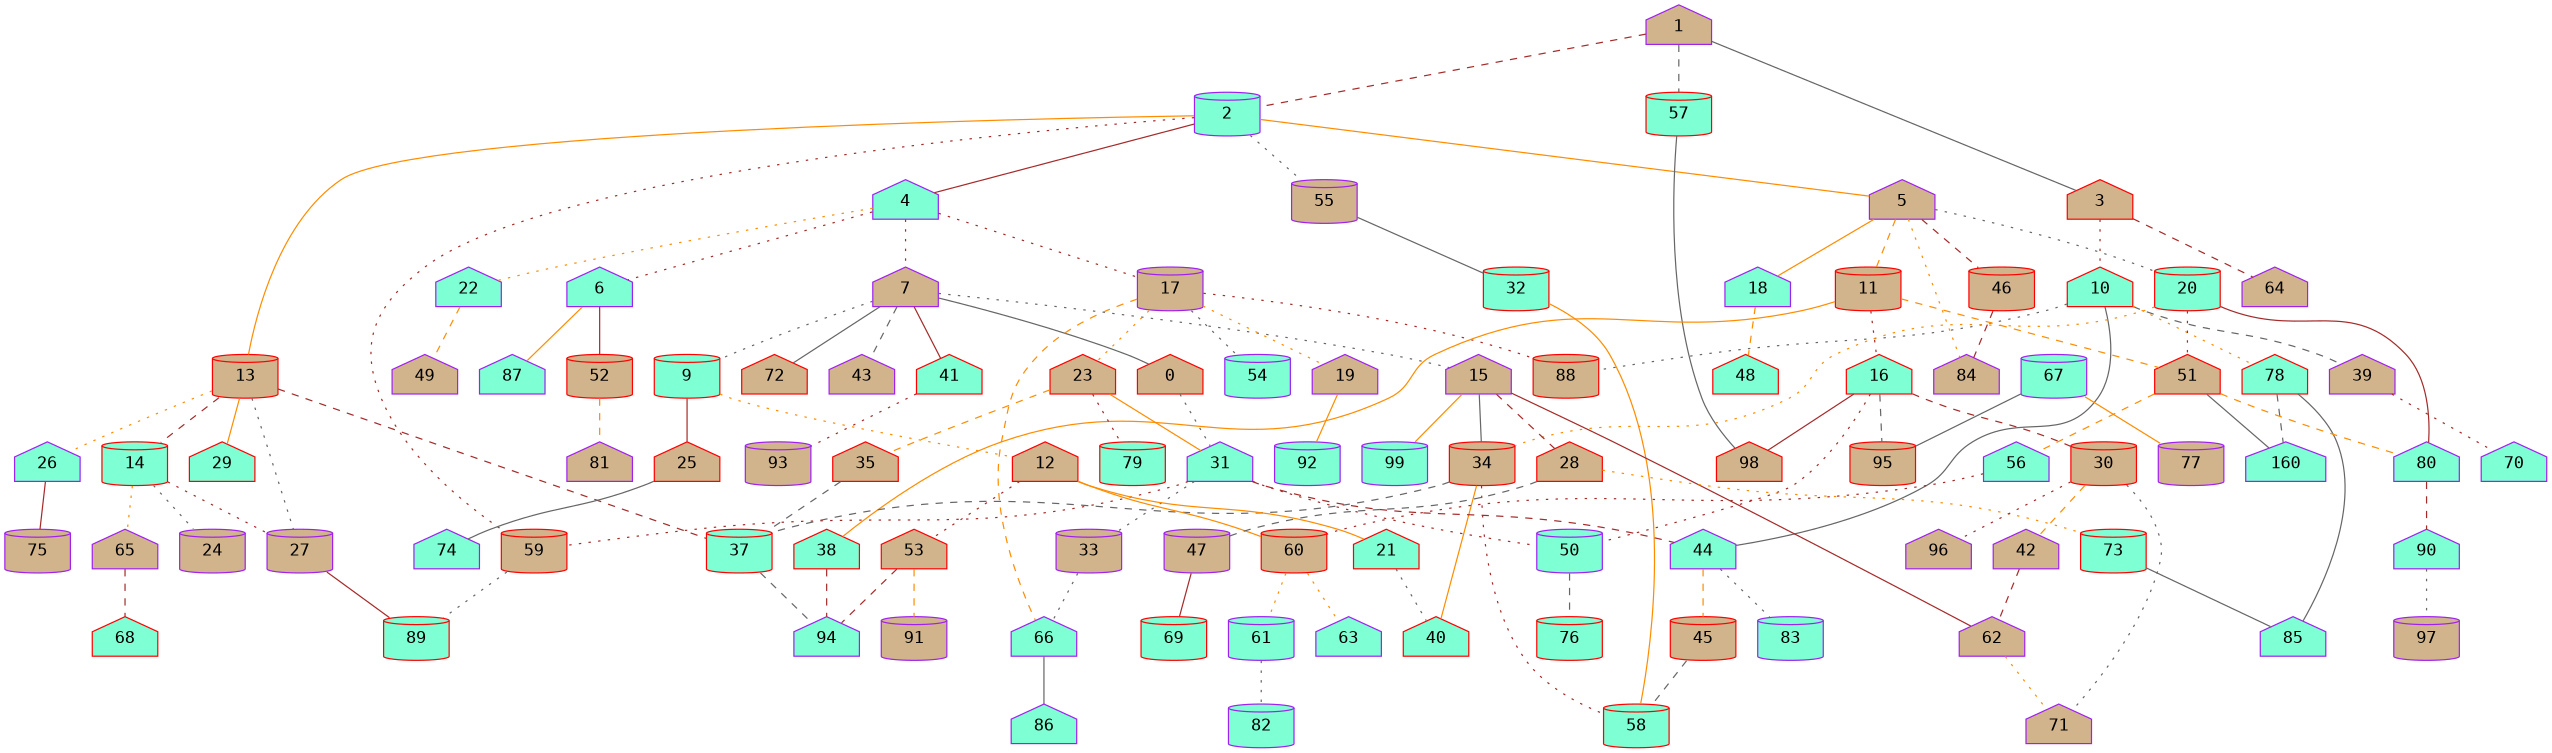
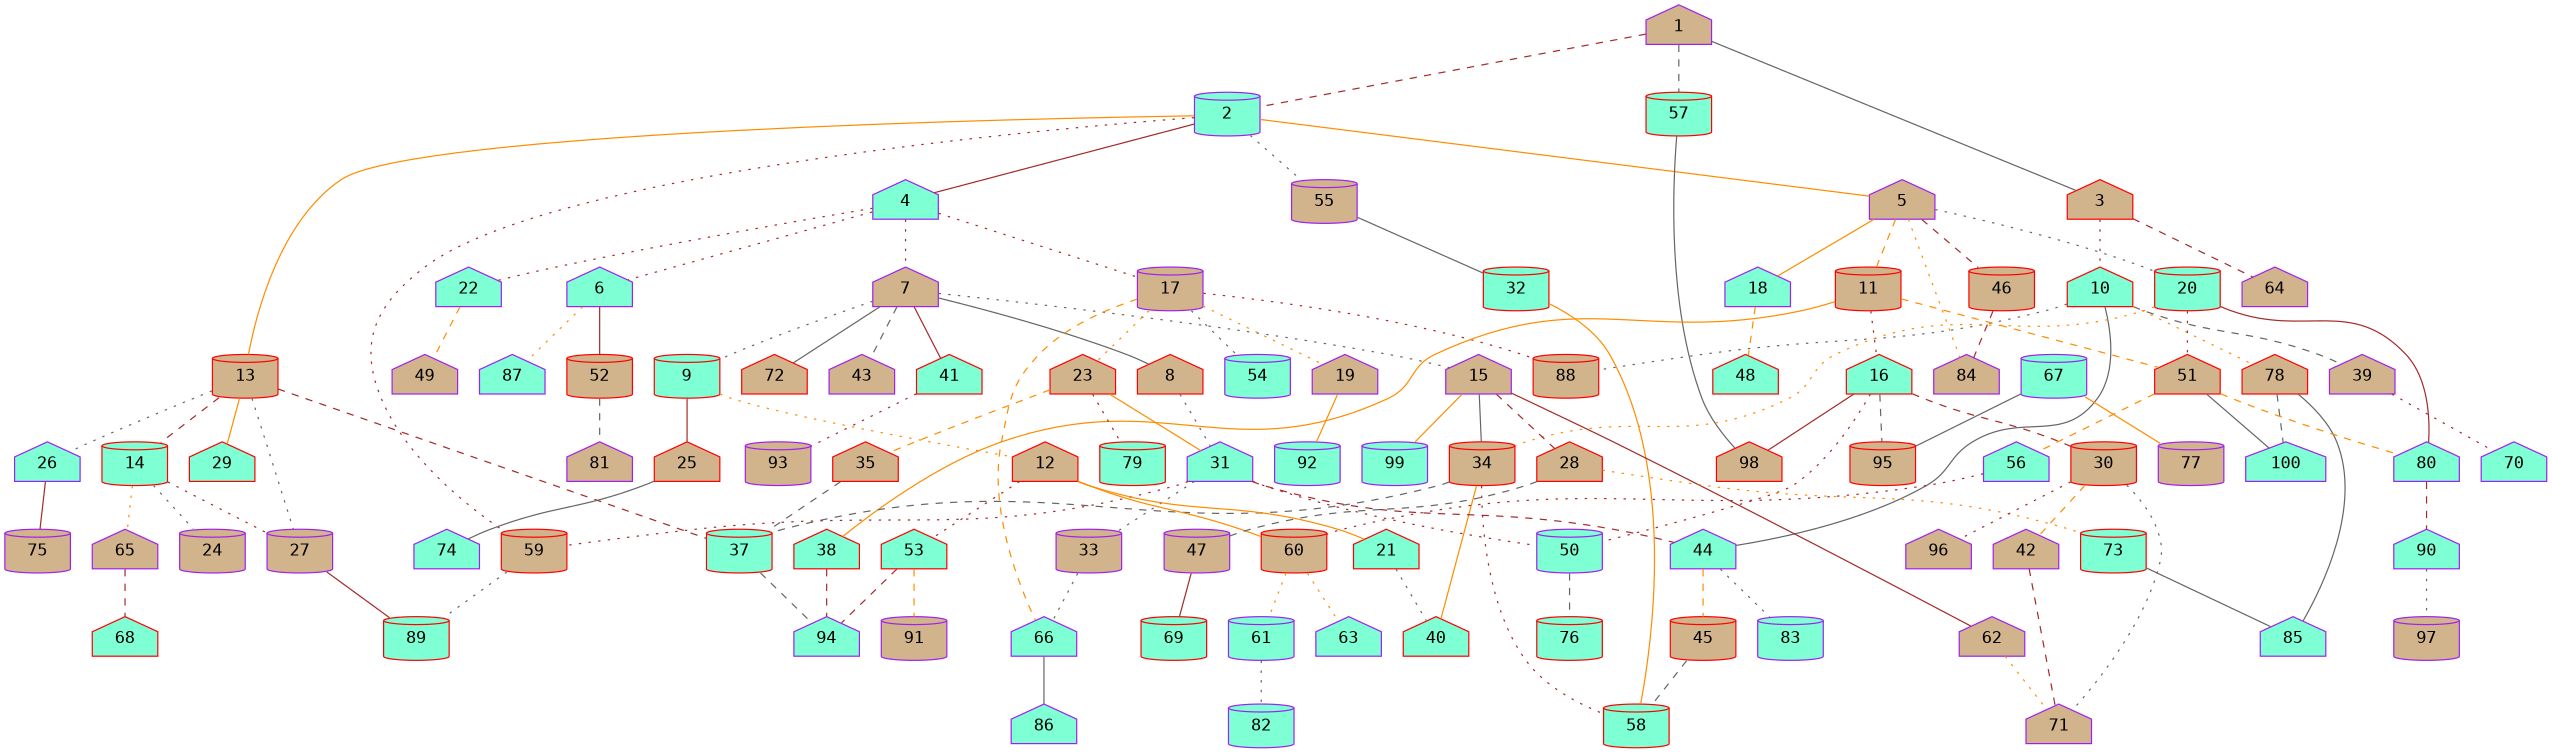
(685, 242) -> (685, 242)
(555, 334) -> (555, 334)
(1170, 376) -> (1170, 376)
(2275, 376) -> (2275, 376)
(600, 420) -> (600, 420)
(140, 421) -> (140, 421)
(2286, 464) -> (2286, 464)
(914, 551) -> (914, 551)
(2009, 594) -> (2042, 637)
